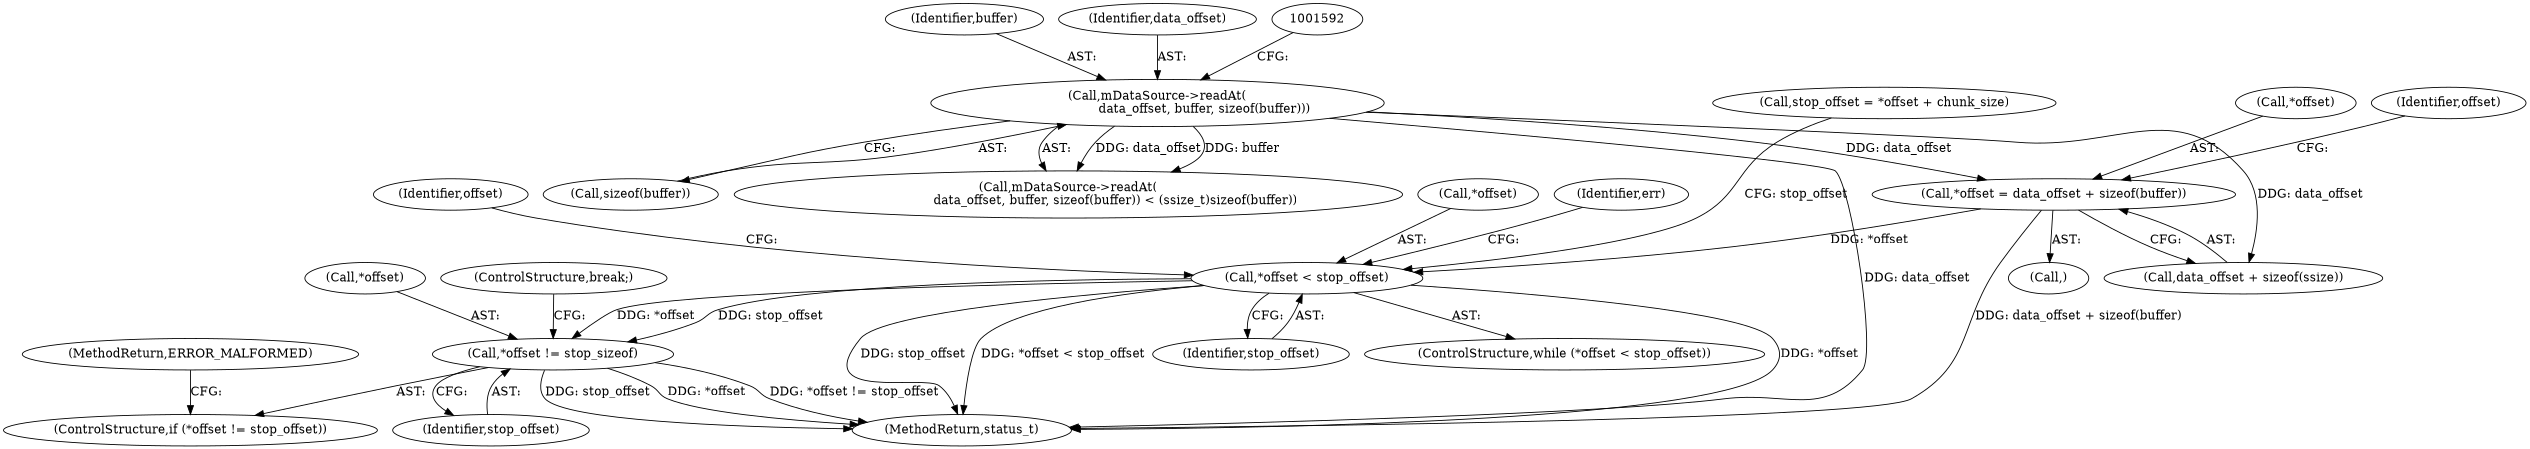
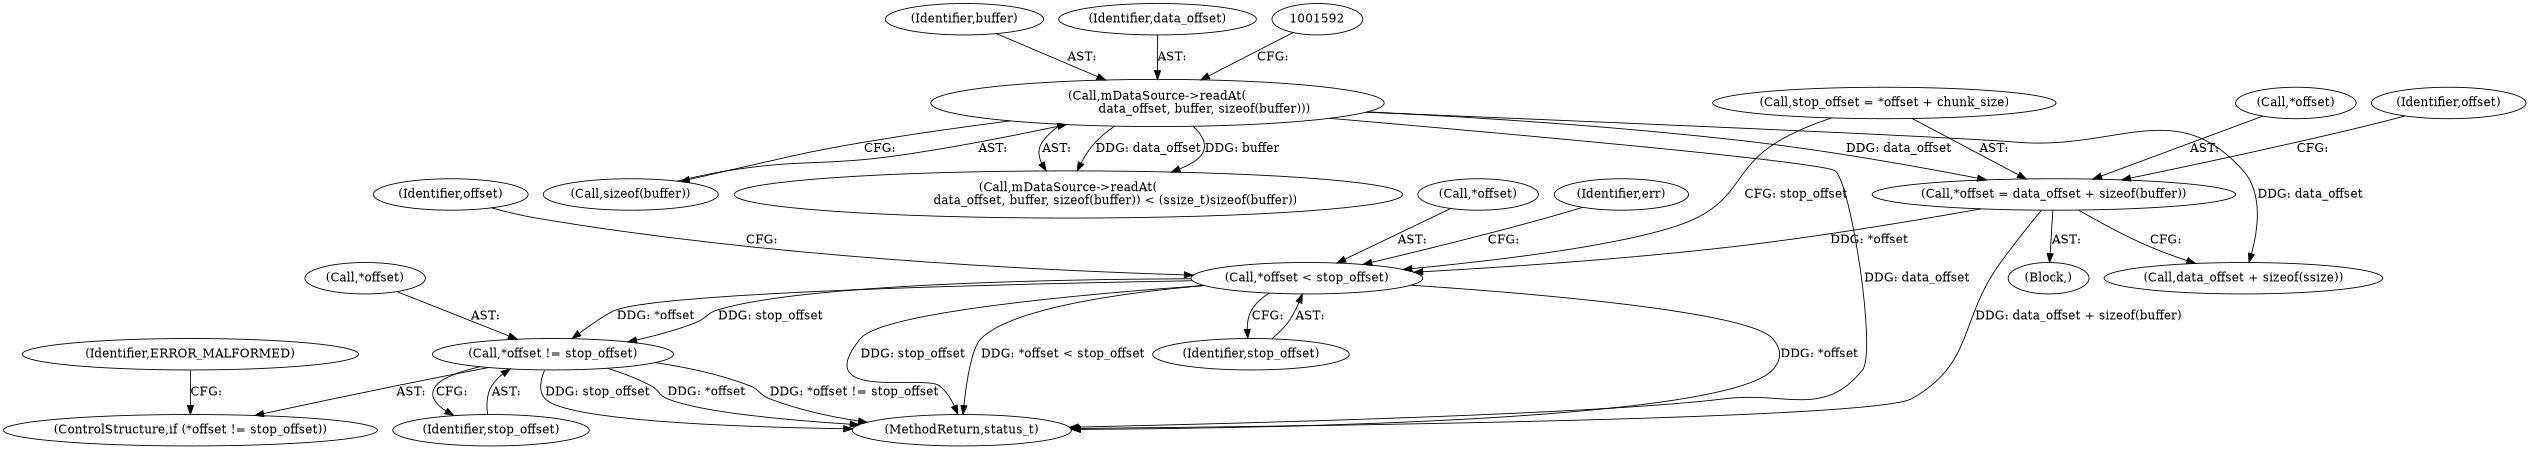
(2180, 231) -> (1965, 147)
(554, 278) -> none
(2049, 278) -> (2049, 278)
(190, 354) -> (190, 354)
(553, 354) -> (553, 354)
(1565, 354) -> none
